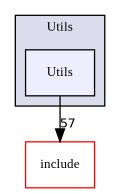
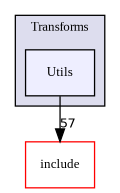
(60, 27) -> (60, 27)
